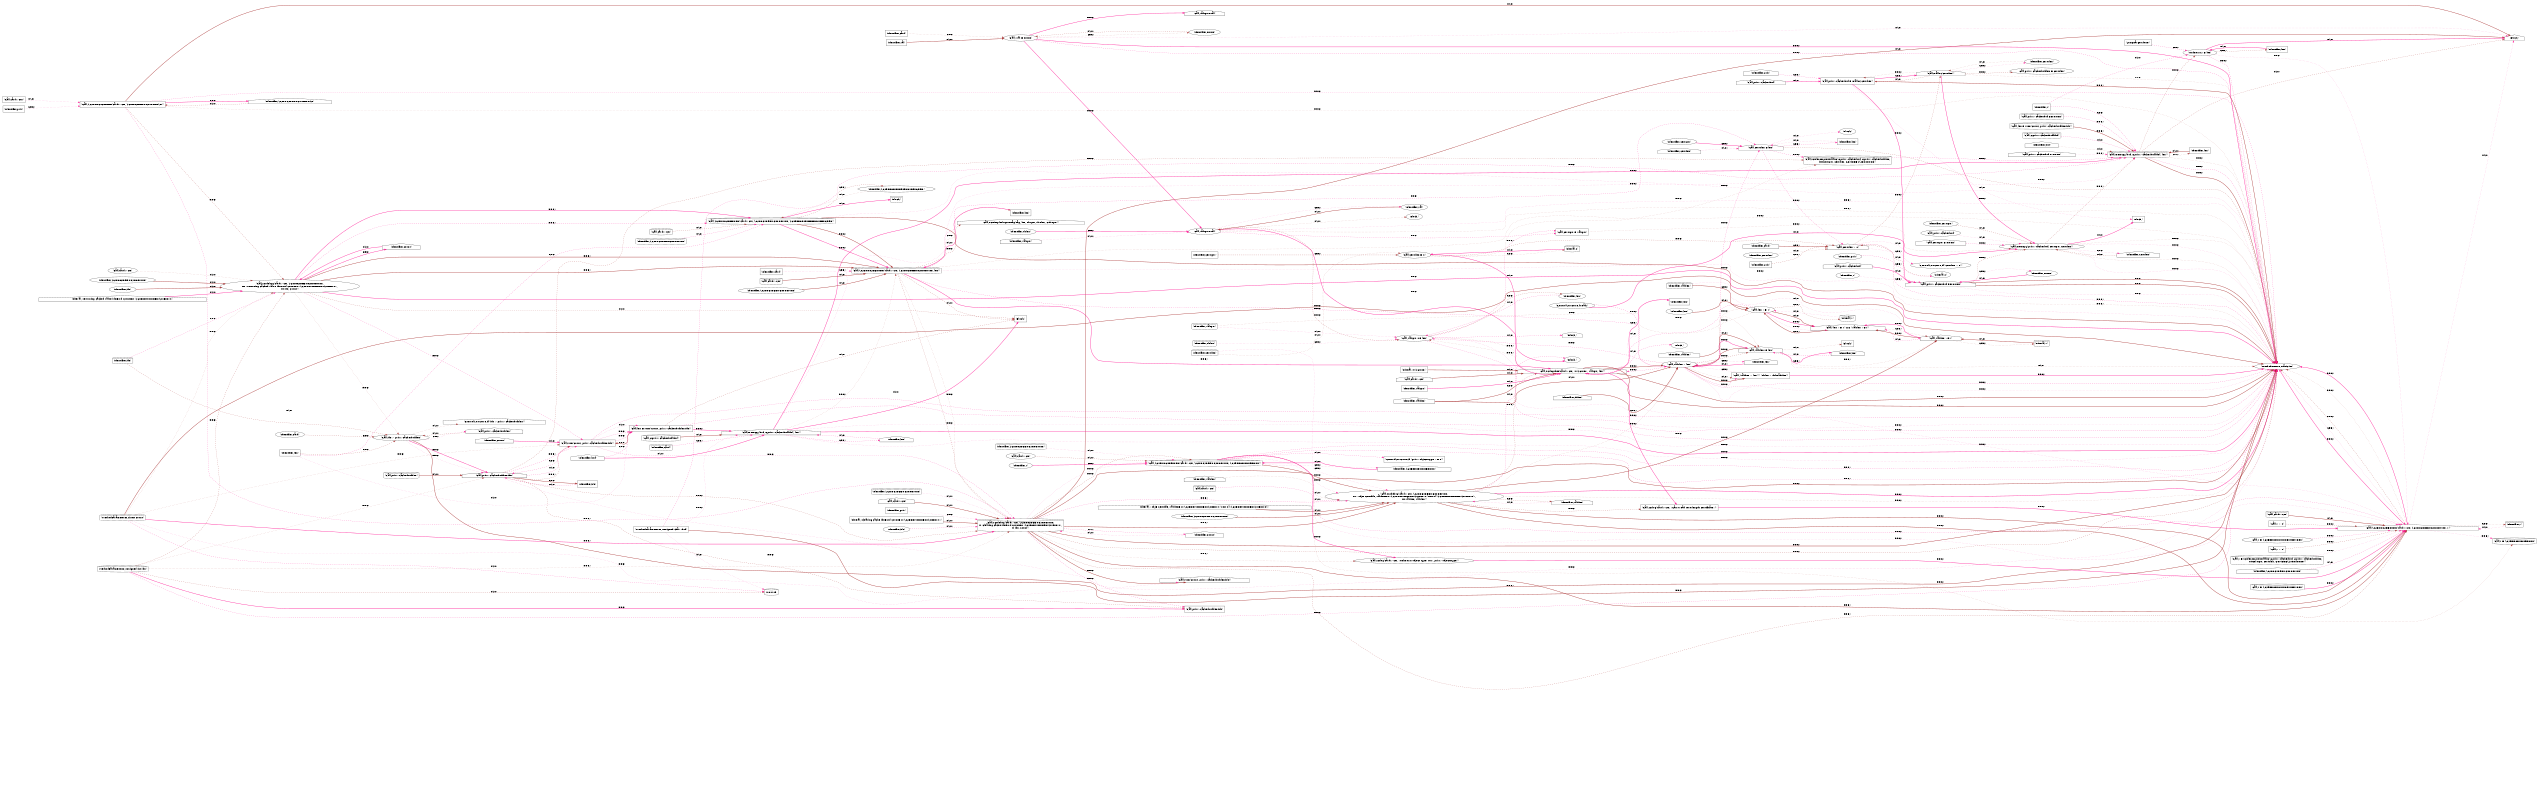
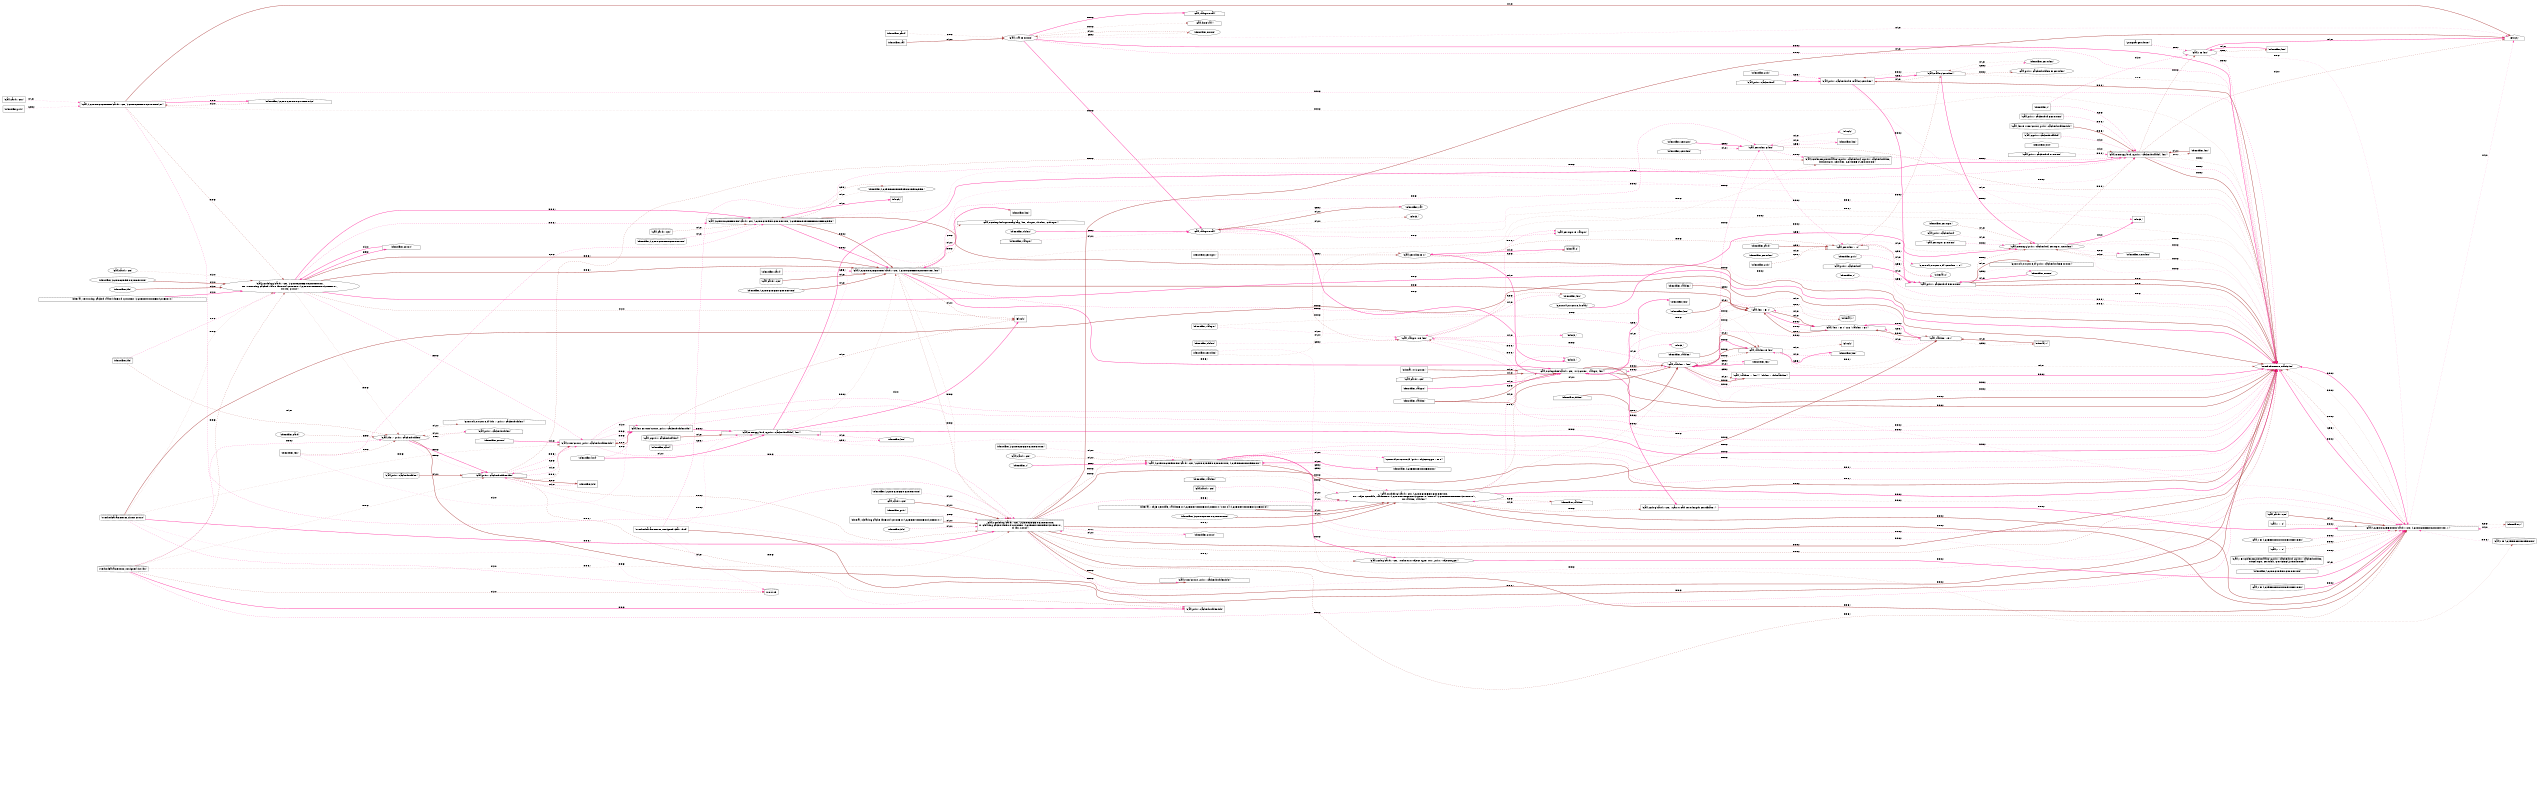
none -> (1205, 23)
(2200, 53) -> (2200, 53)
(1797, 232) -> (1797, 232)
none -> (2042, 264)
none -> (1332, 286)
(1636, 318) -> (1801, 336)
none -> (219, 450)
(2460, 534) -> (2456, 538)
